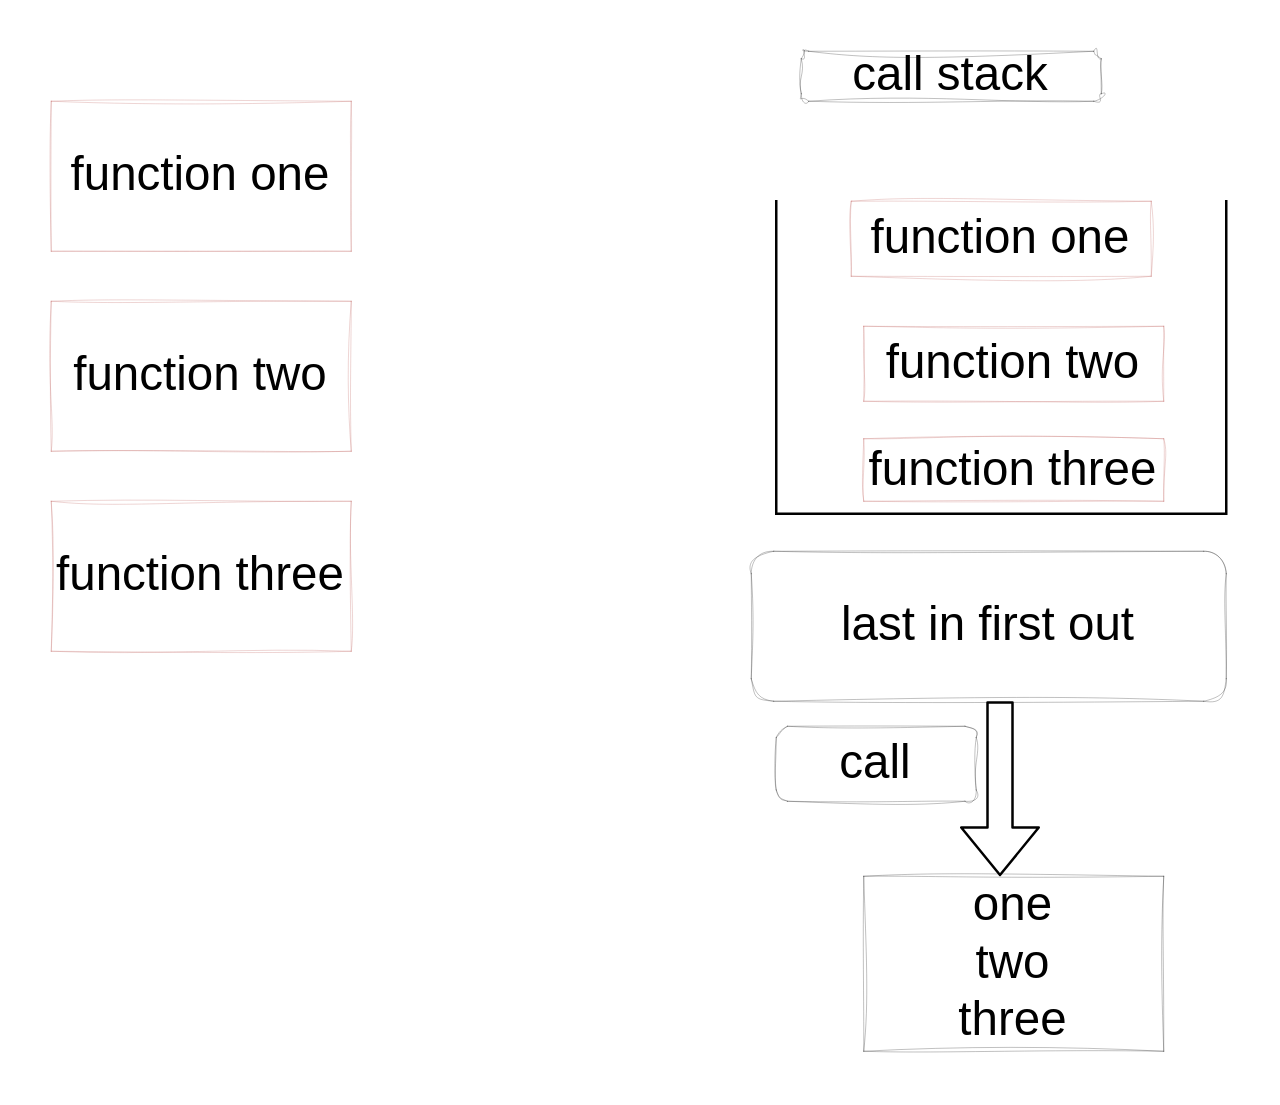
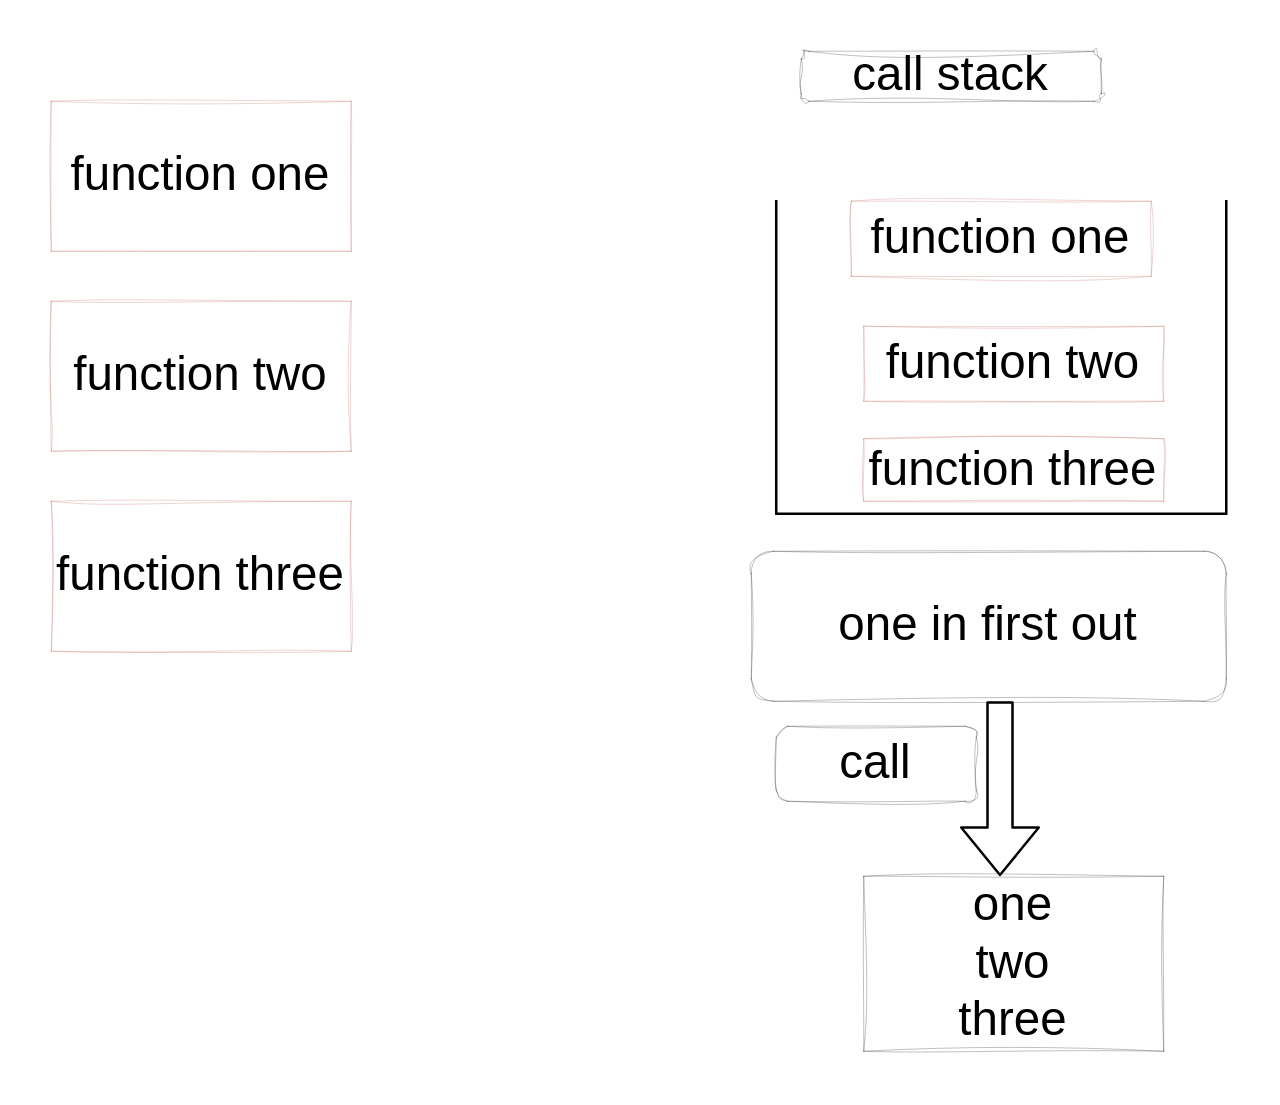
(989, 626) -> (989, 626)
